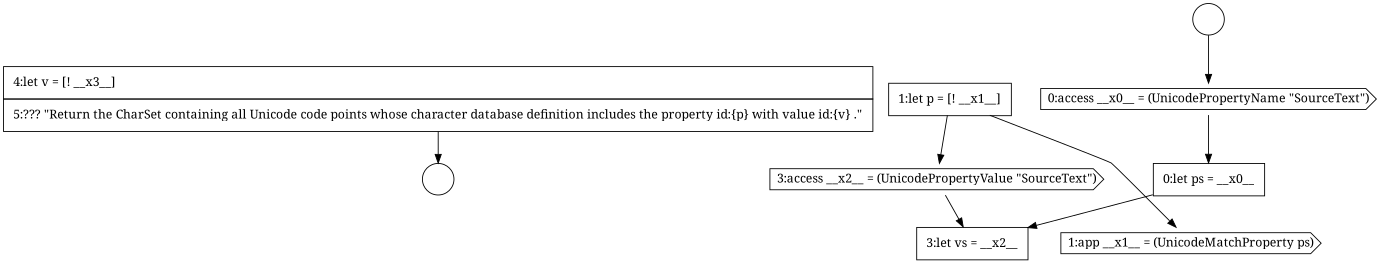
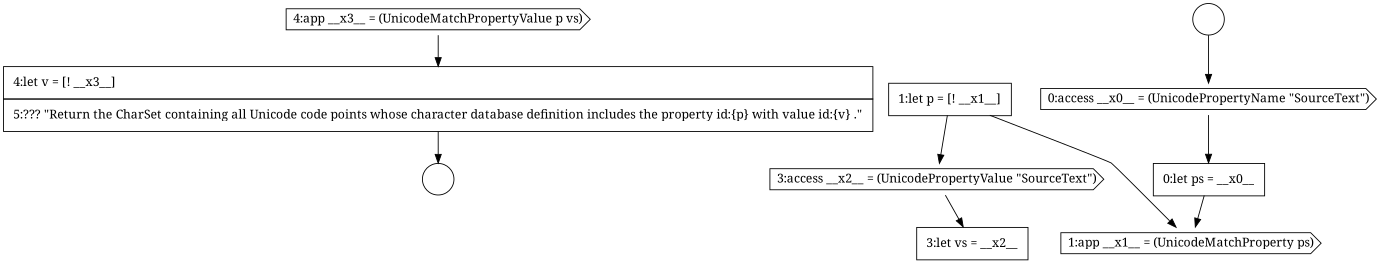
none -> (438, 19)
(1095, 210) -> (1201, 207)
